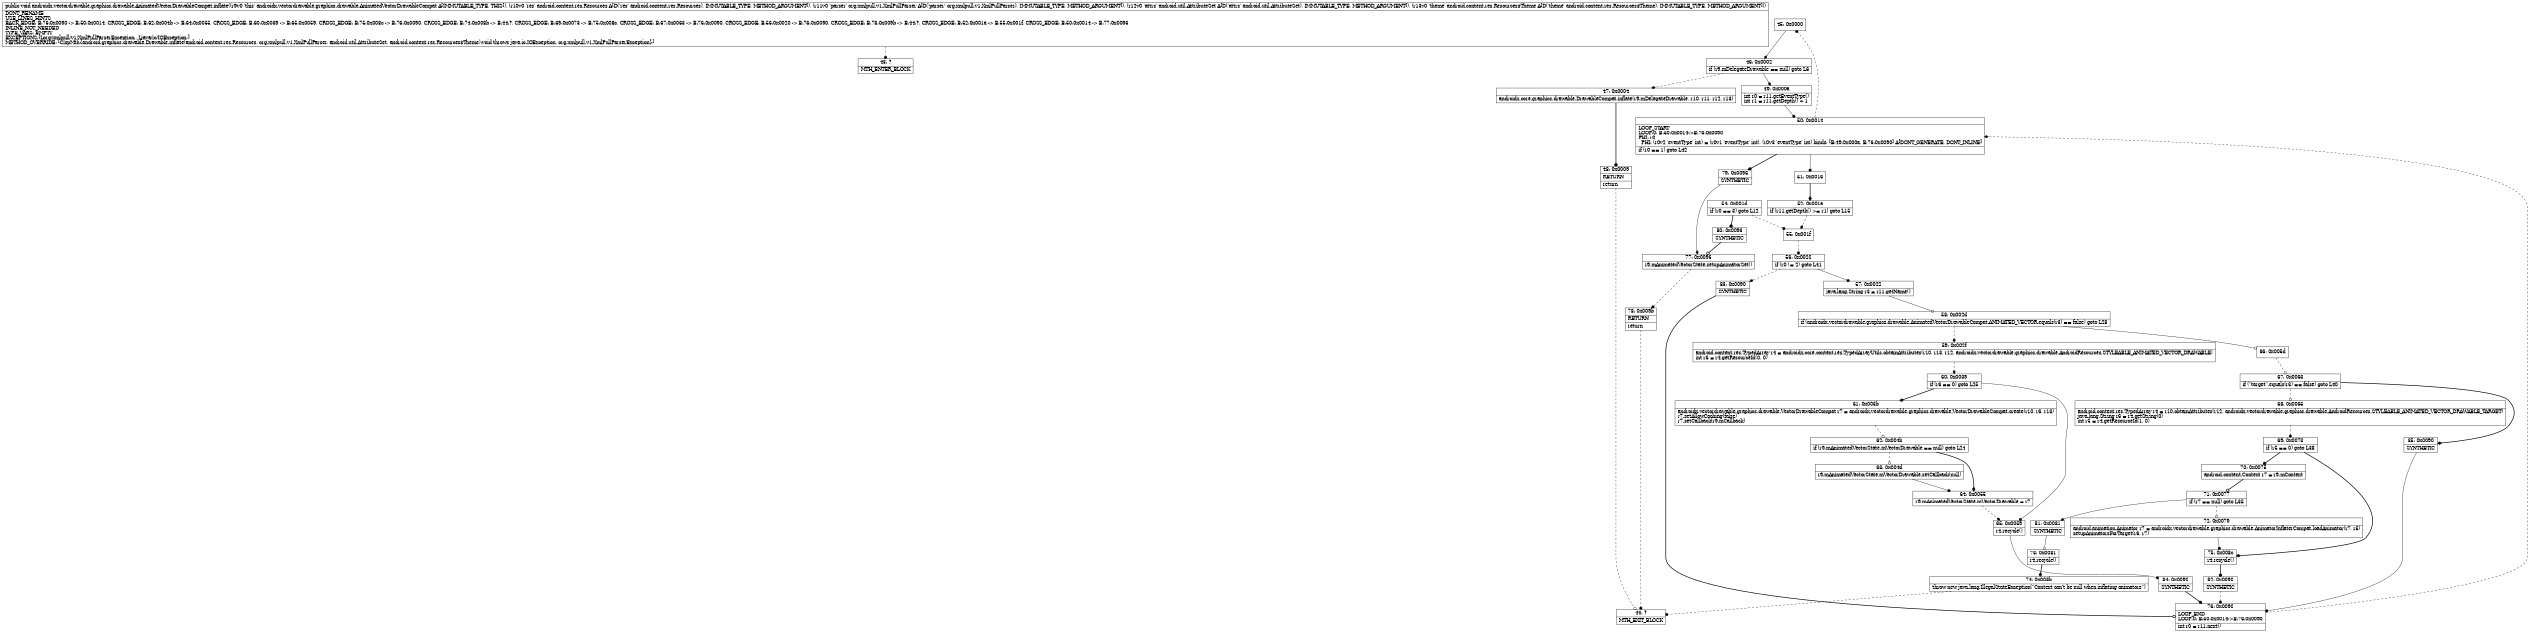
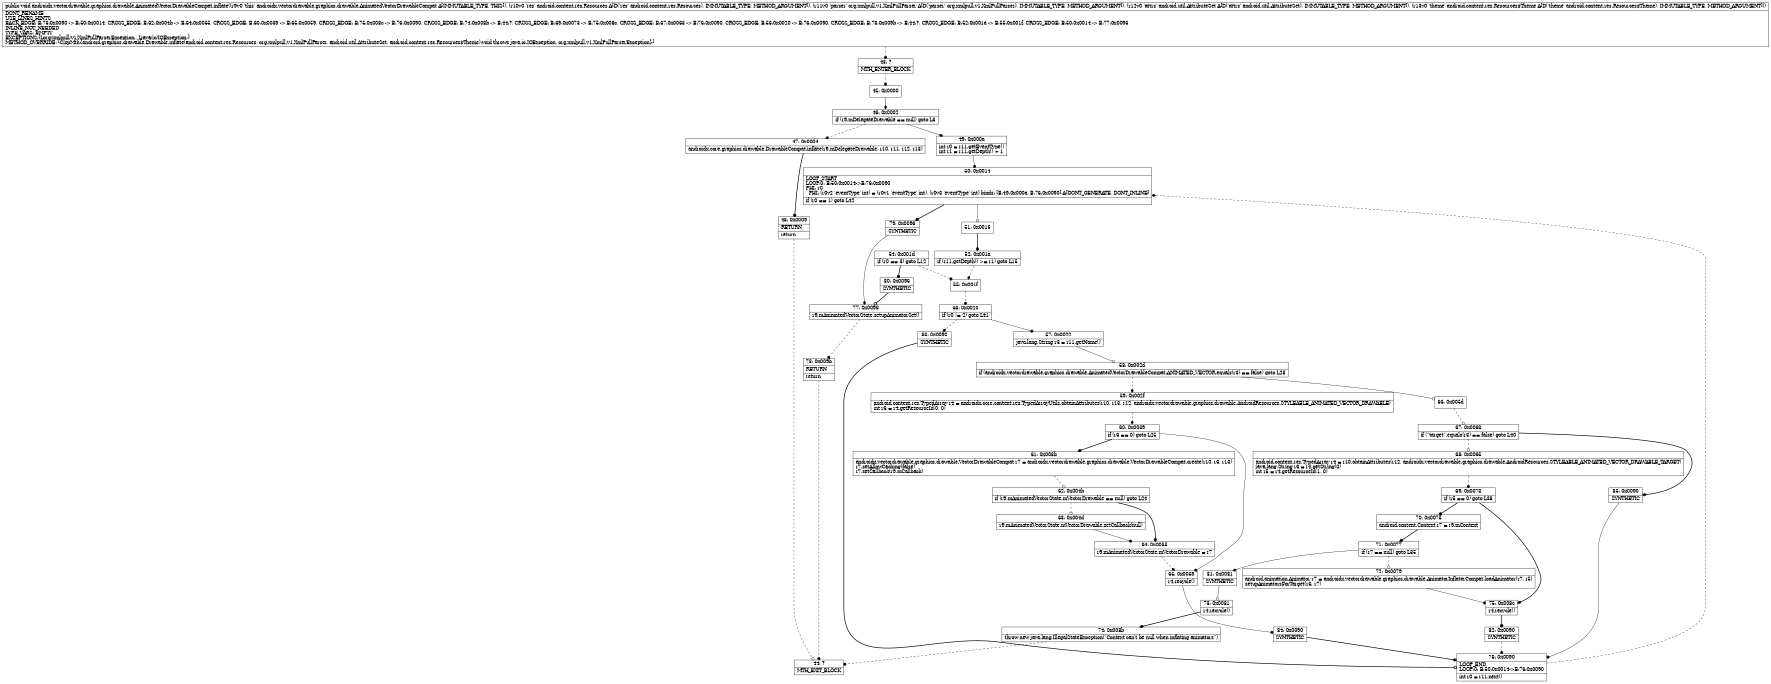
(1818, 72) -> (886, 78)
(1810, 162) -> (977, 212)
(2236, 484) -> (1410, 535)
